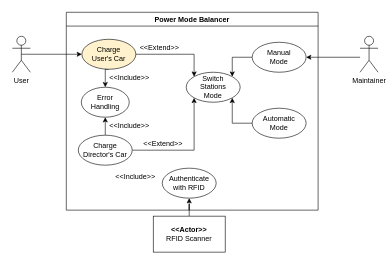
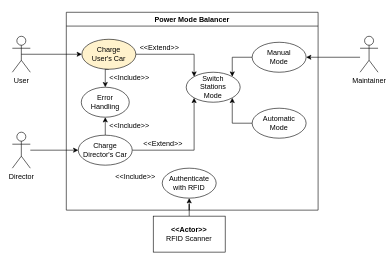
none -> (21, 150)
none -> (72, 150)
